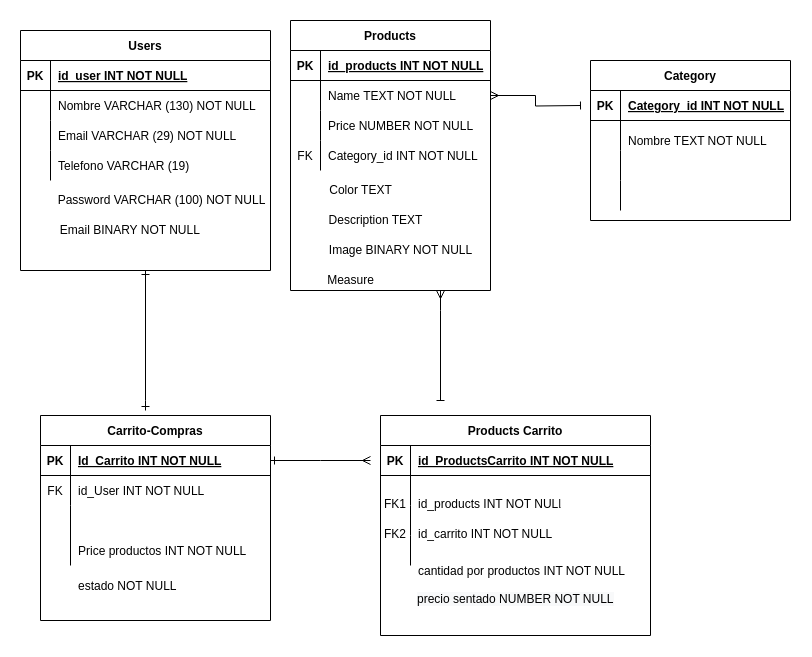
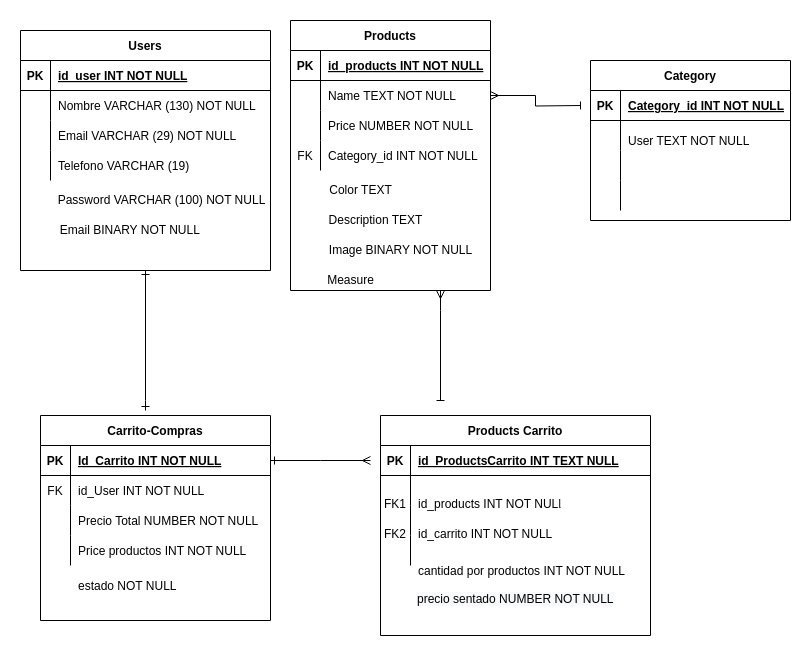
(691, 141) -> (684, 141)
(514, 461) -> (518, 461)
none -> (171, 521)
